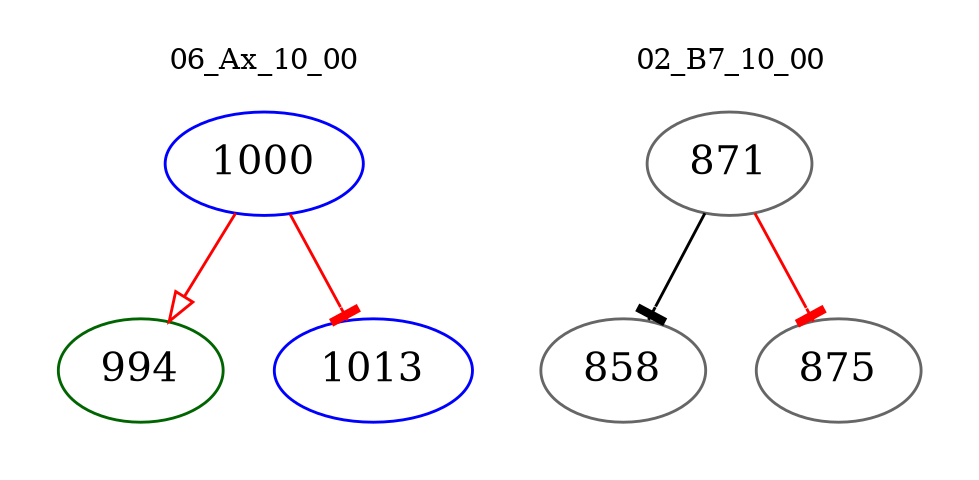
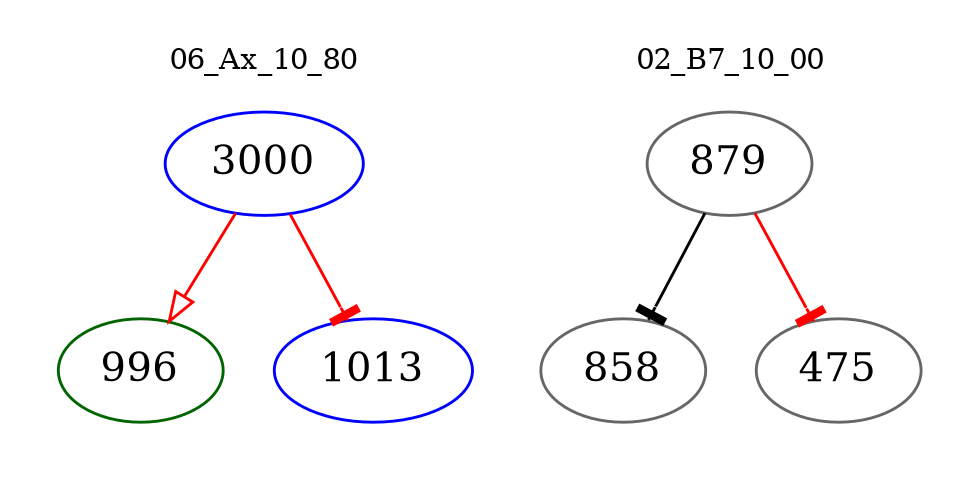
(264, 62) -> (264, 62)
(264, 164) -> (264, 164)
(730, 164) -> (730, 164)
(141, 371) -> (141, 371)
(839, 371) -> (839, 371)
